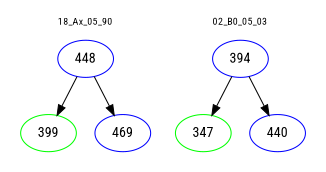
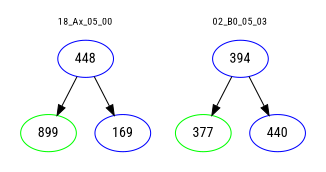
(86, 22) -> (86, 22)
(49, 133) -> (49, 133)
(123, 133) -> (123, 133)
(203, 133) -> (203, 133)
